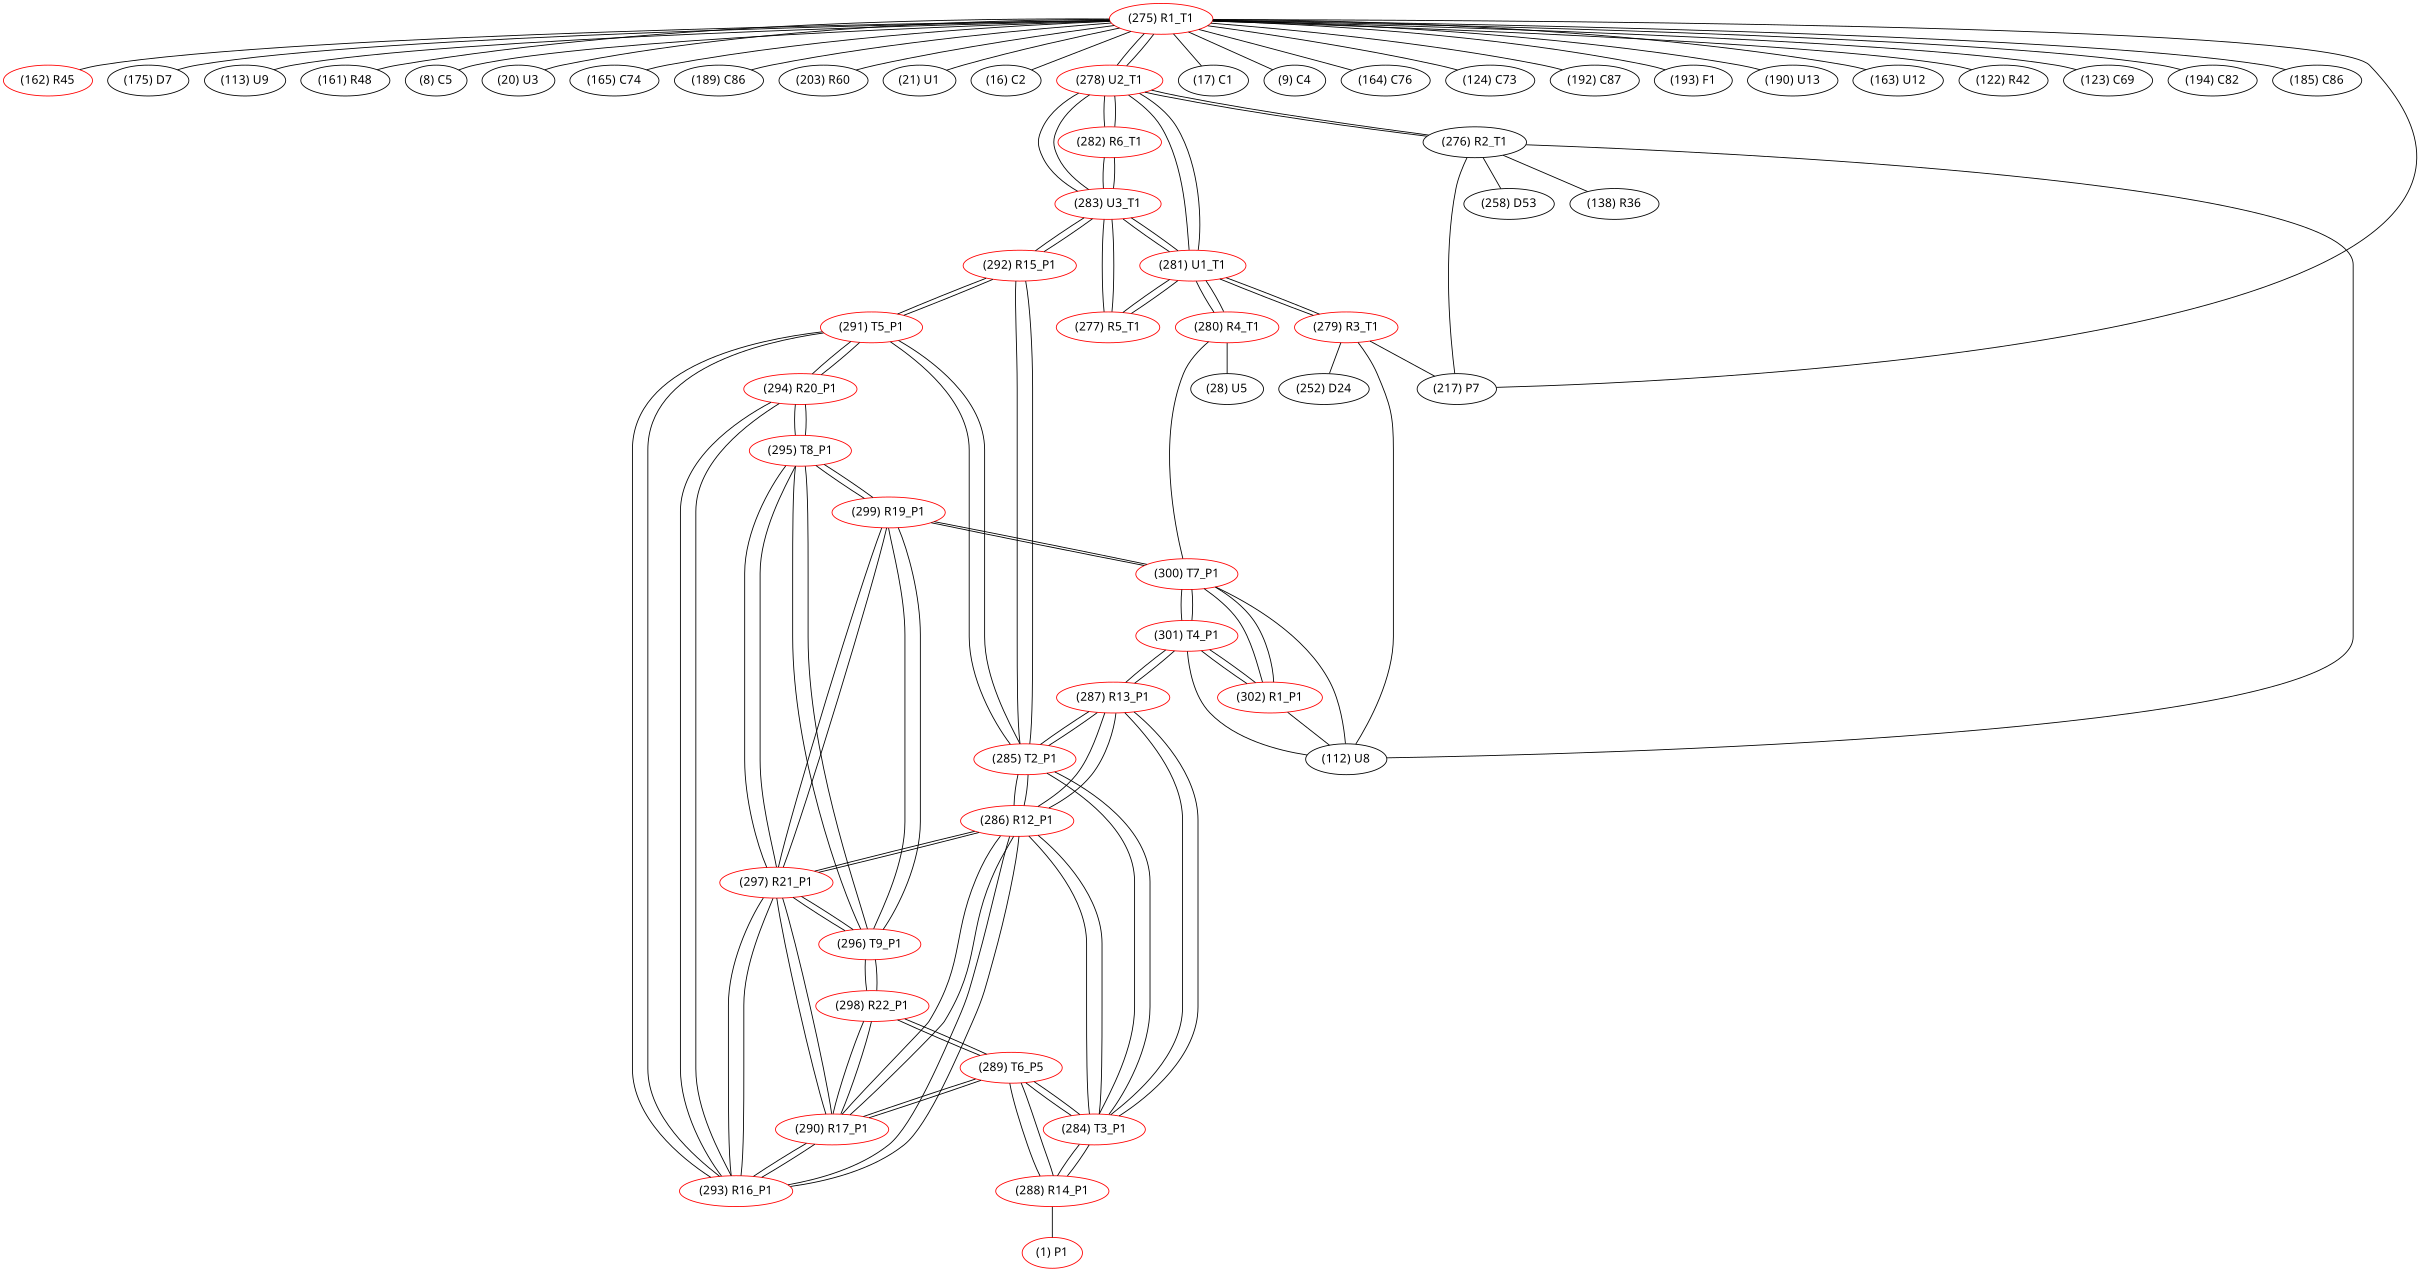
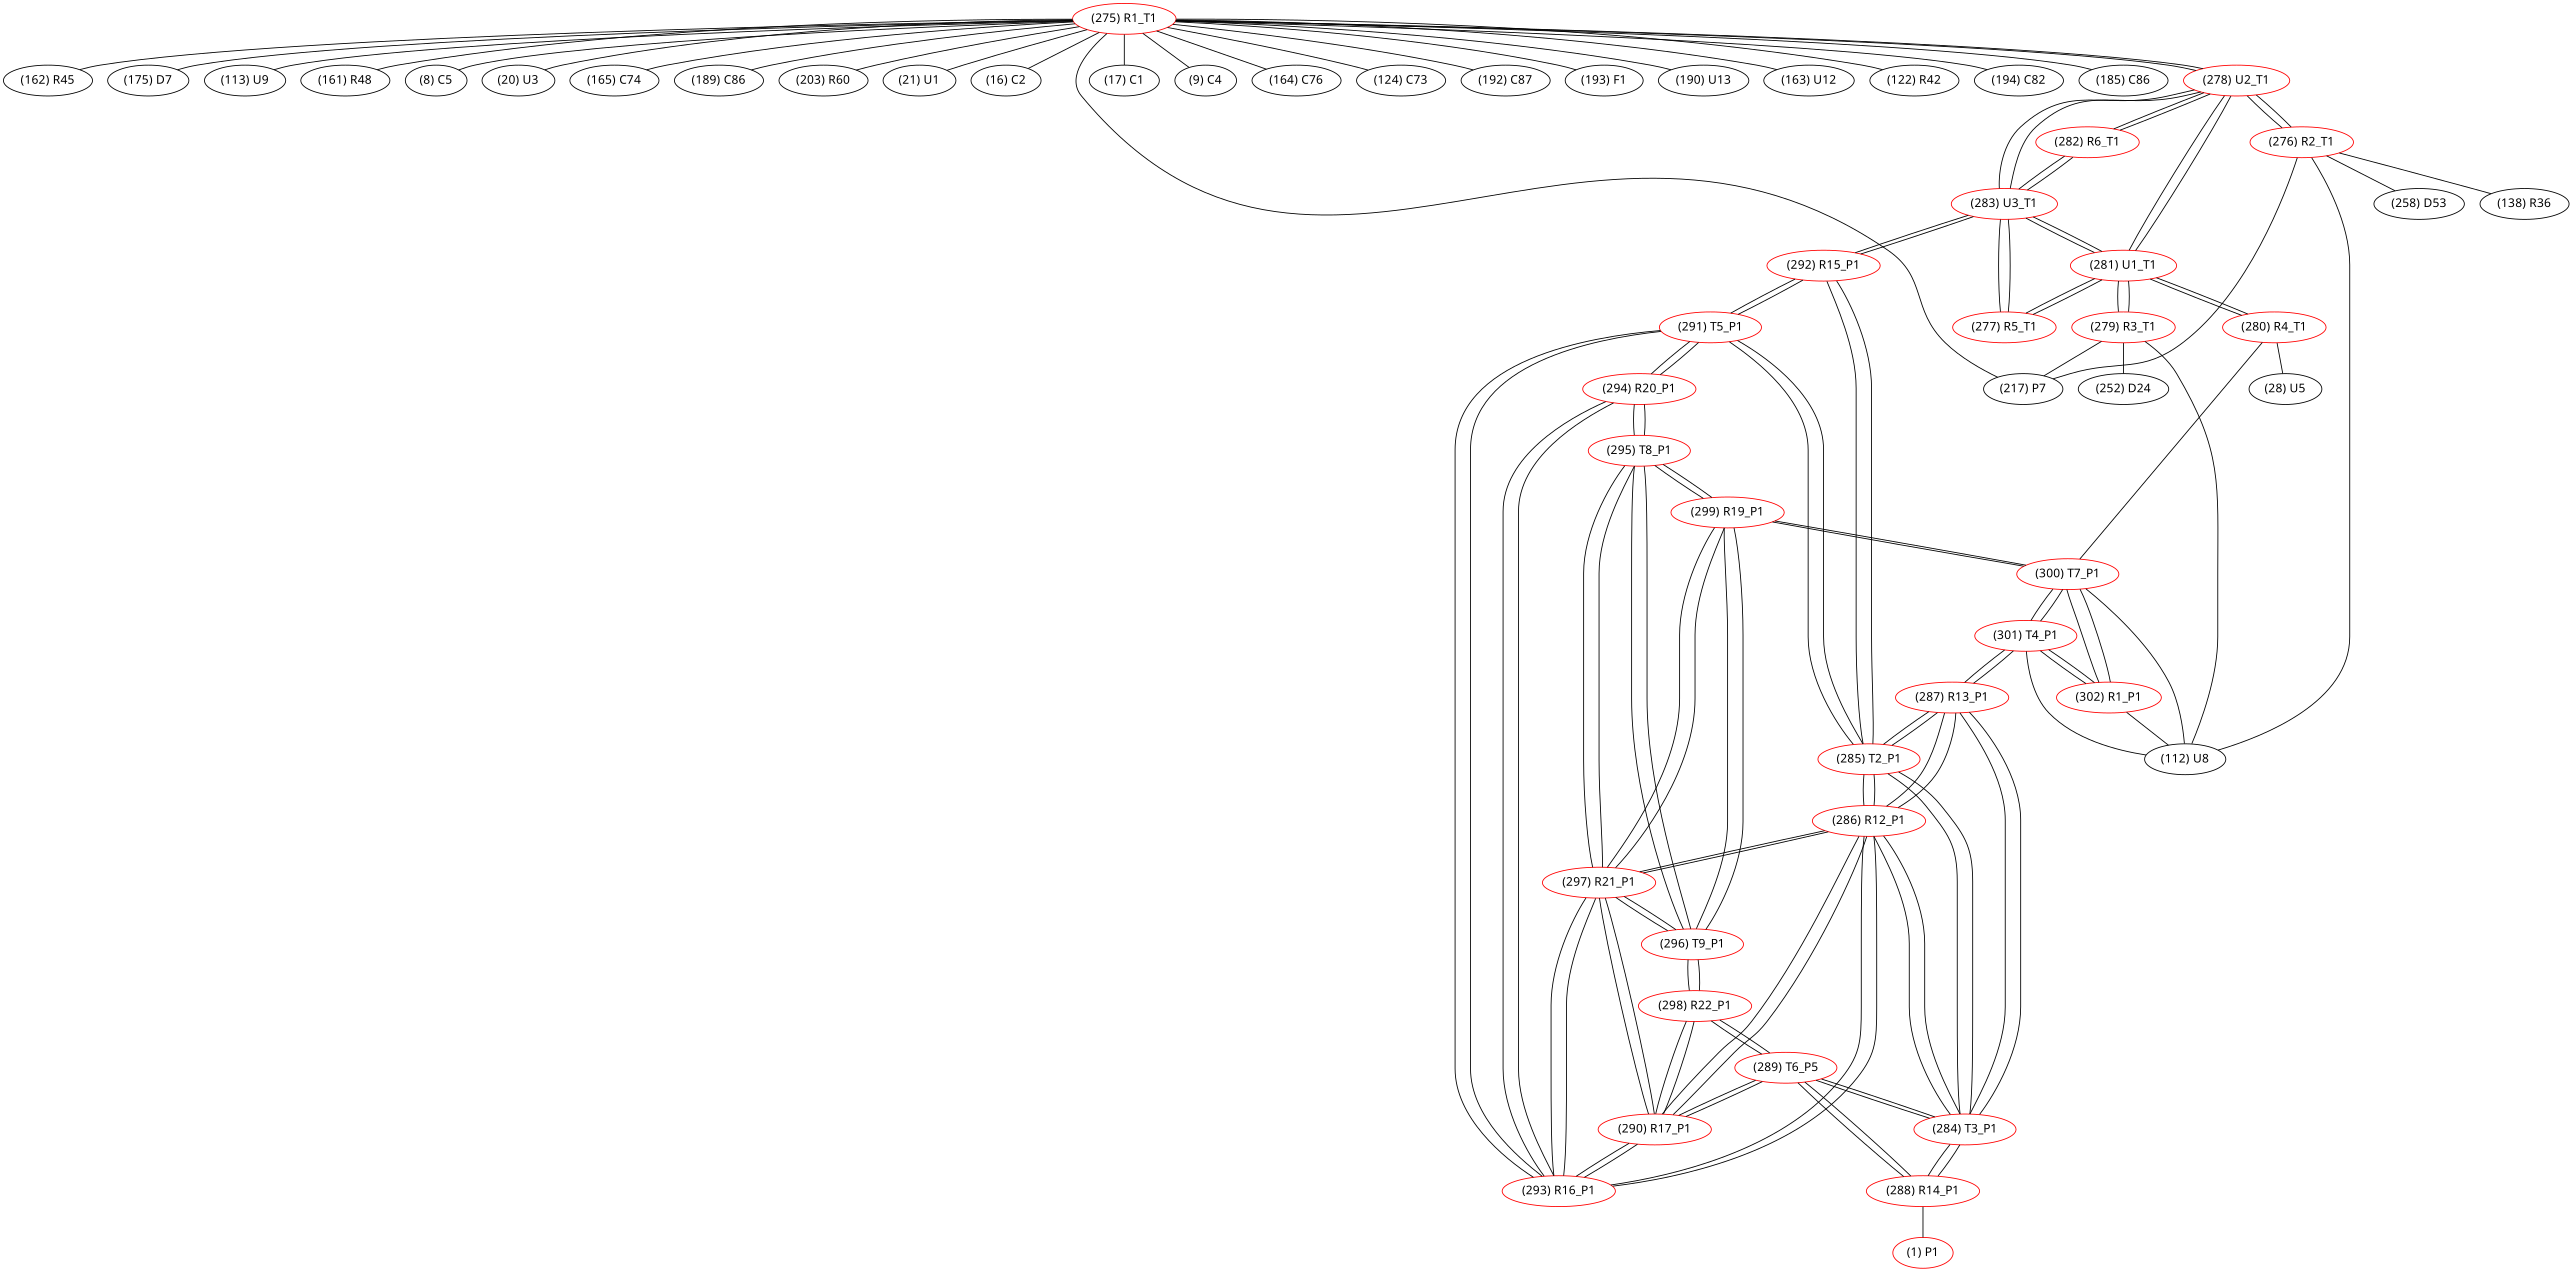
(48, 81) -> (48, 81)
(2108, 81) -> none
(1475, 142) -> (2302, 142)
